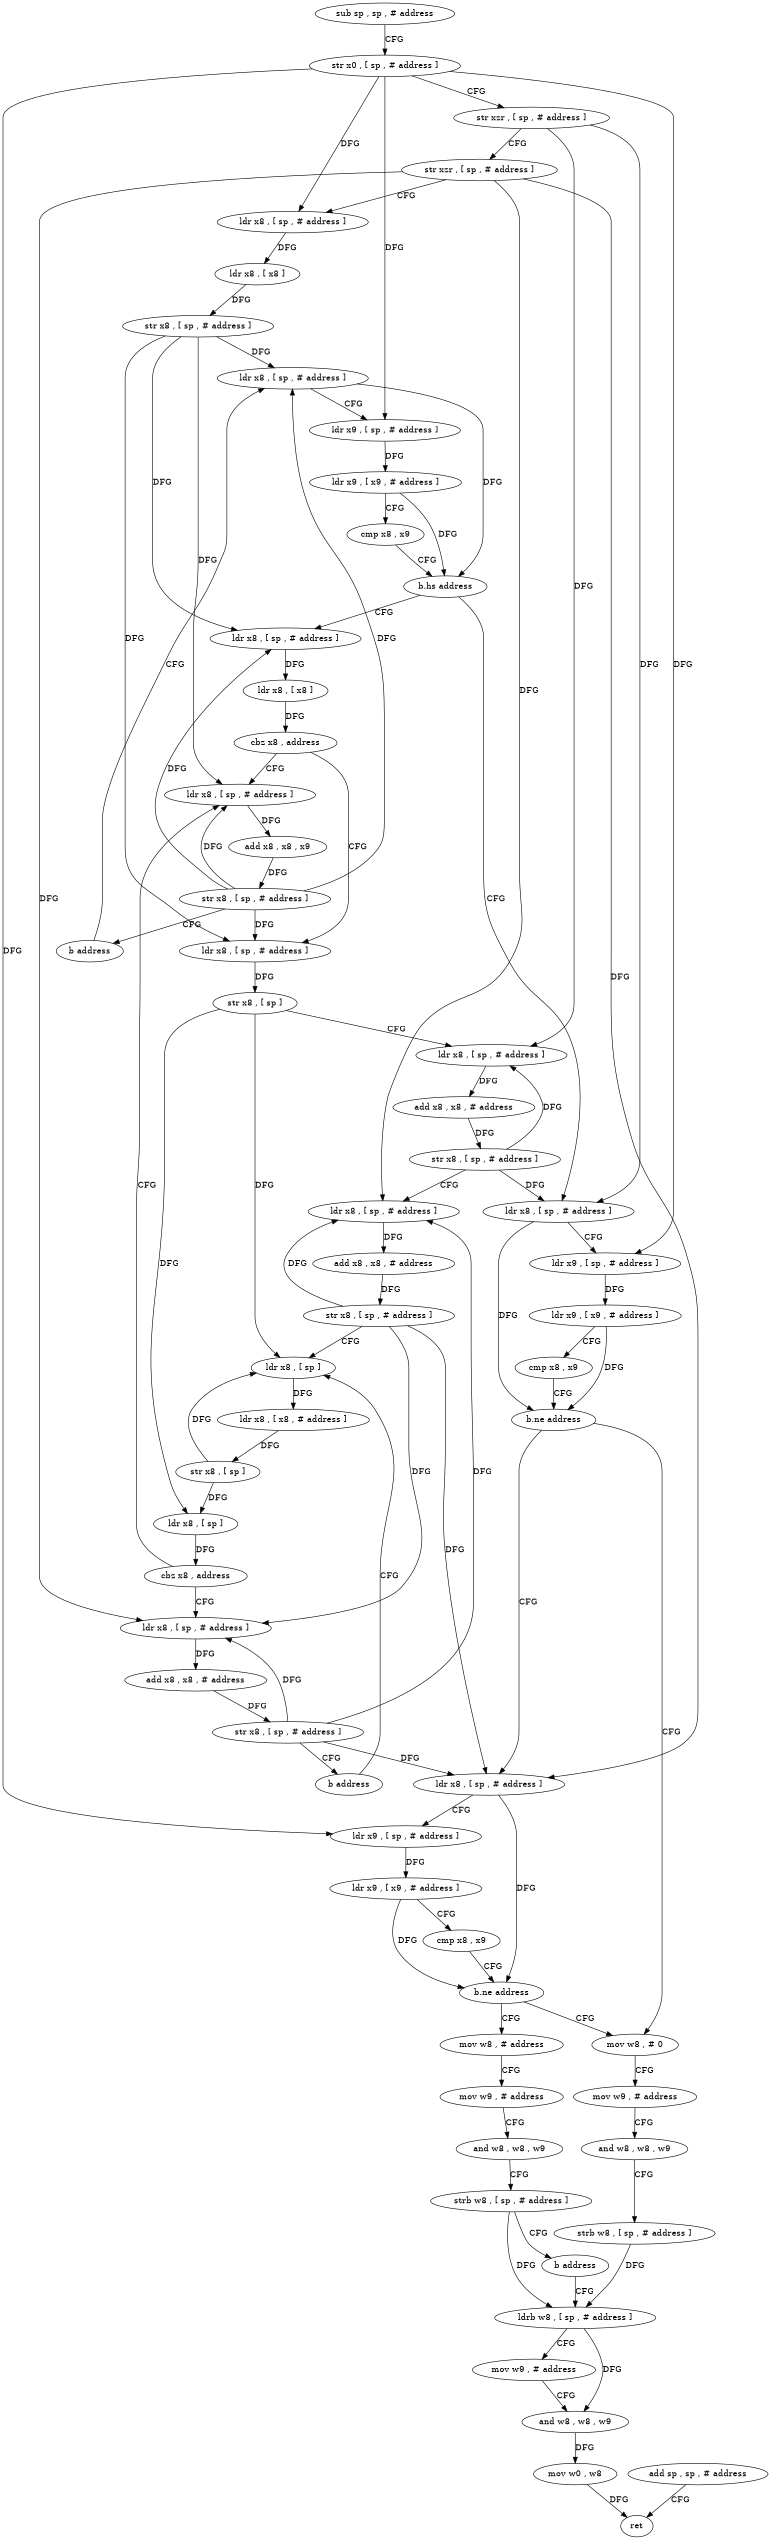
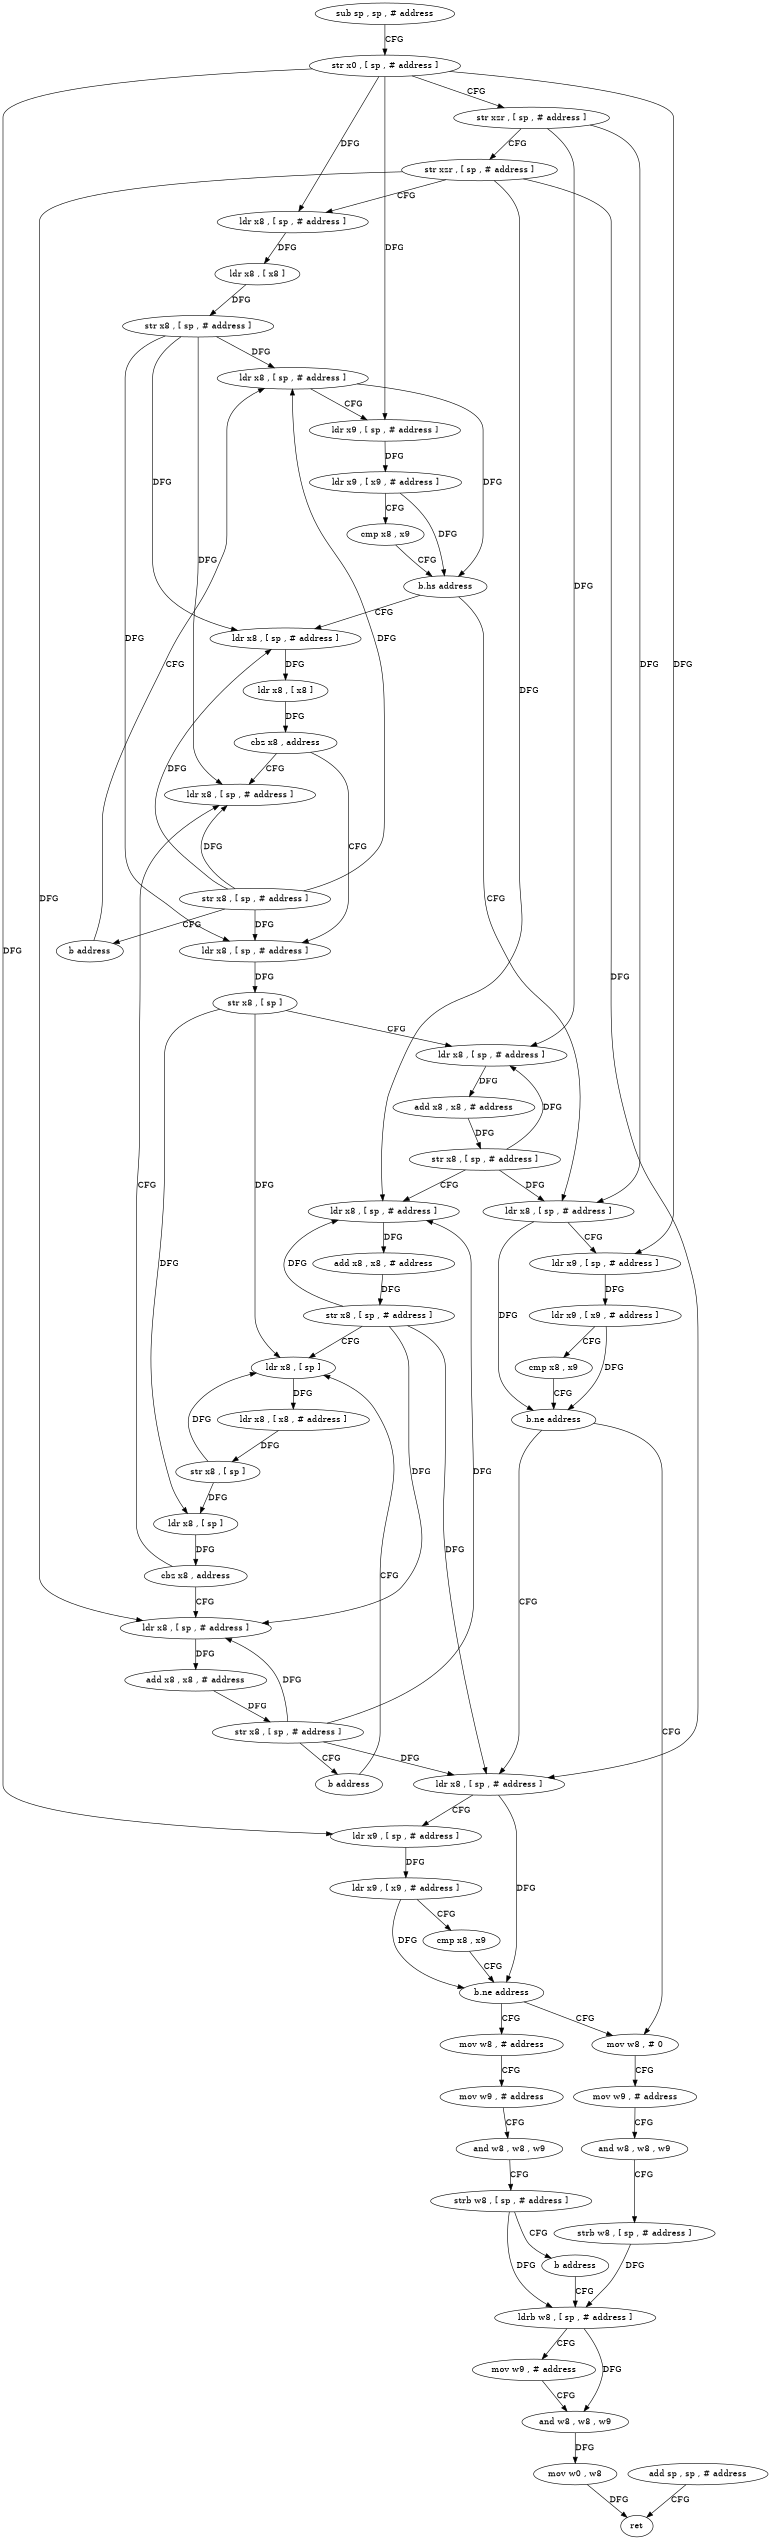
(278, 847) -> none
